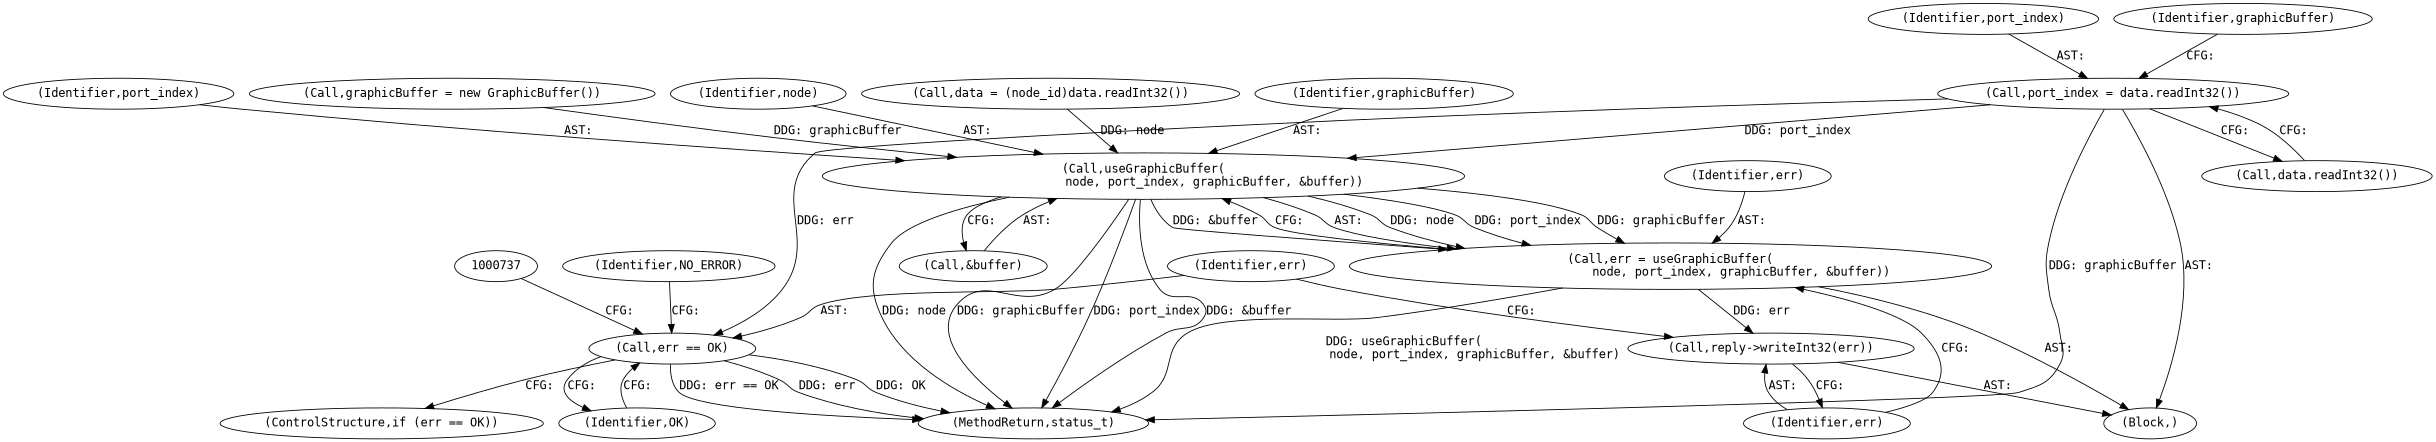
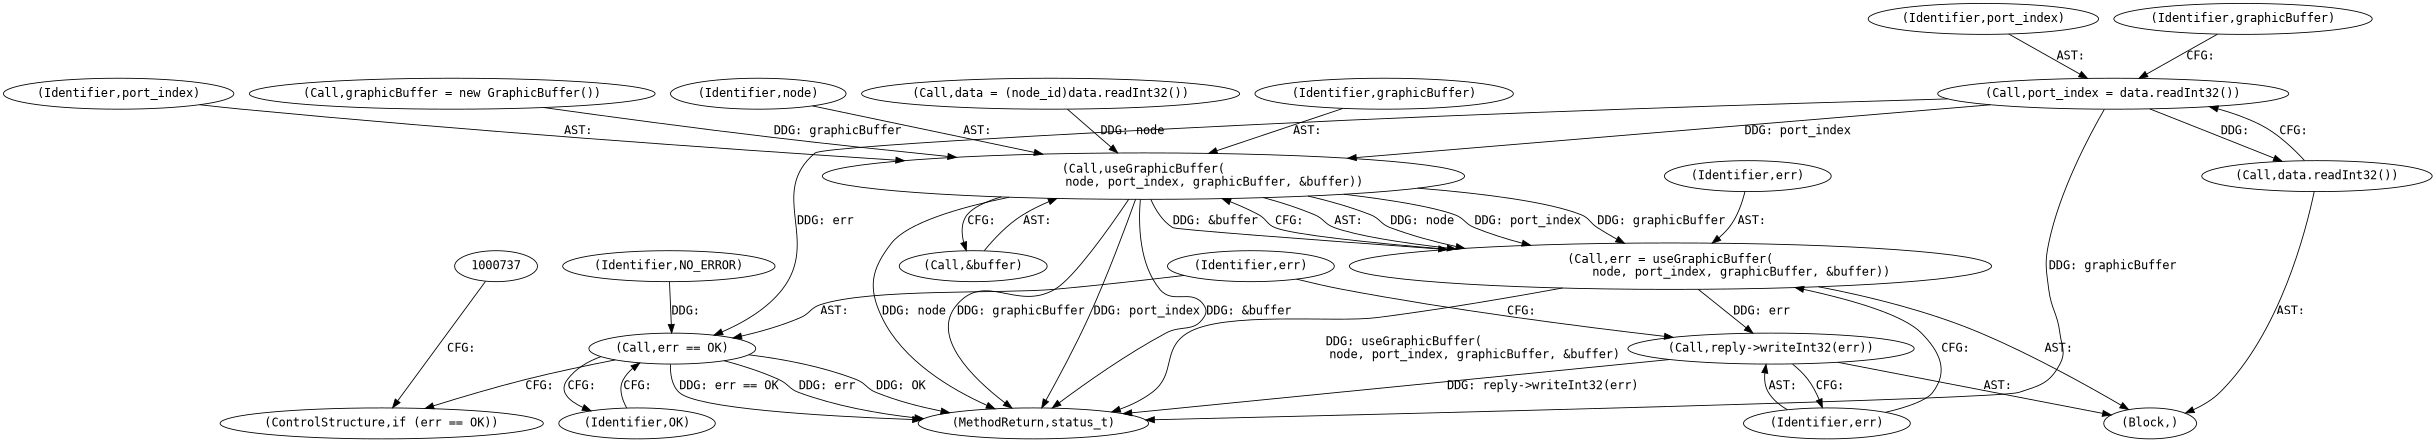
(2239, 131) -> (2239, 131)
(2181, 250) -> (2274, 313)
(578, 305) -> (442, 341)
(689, 311) -> (689, 311)
none -> (1401, 386)
